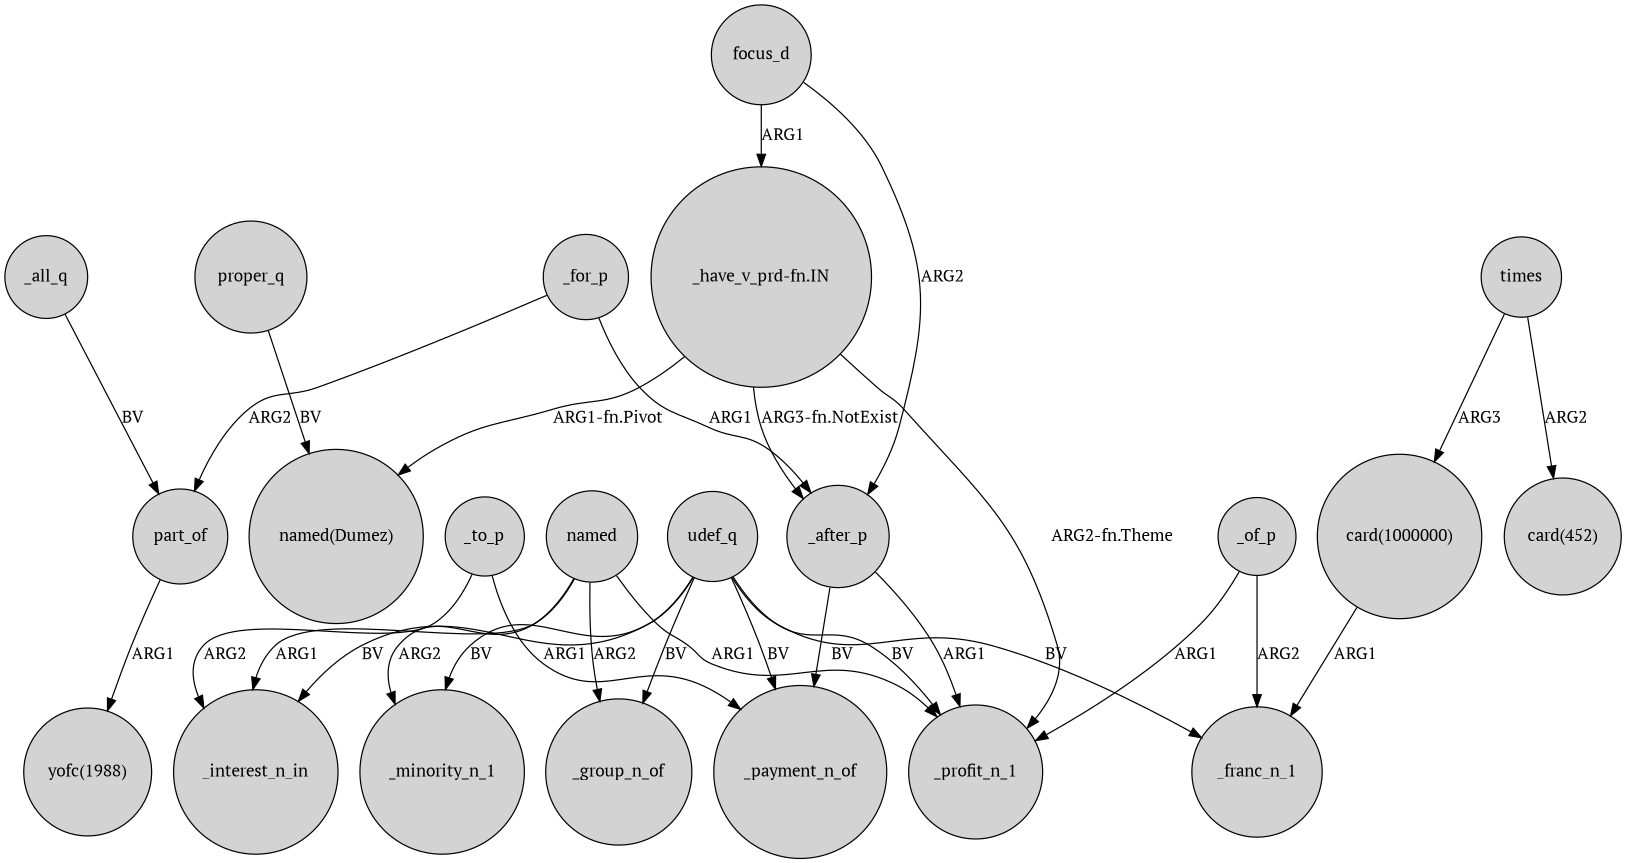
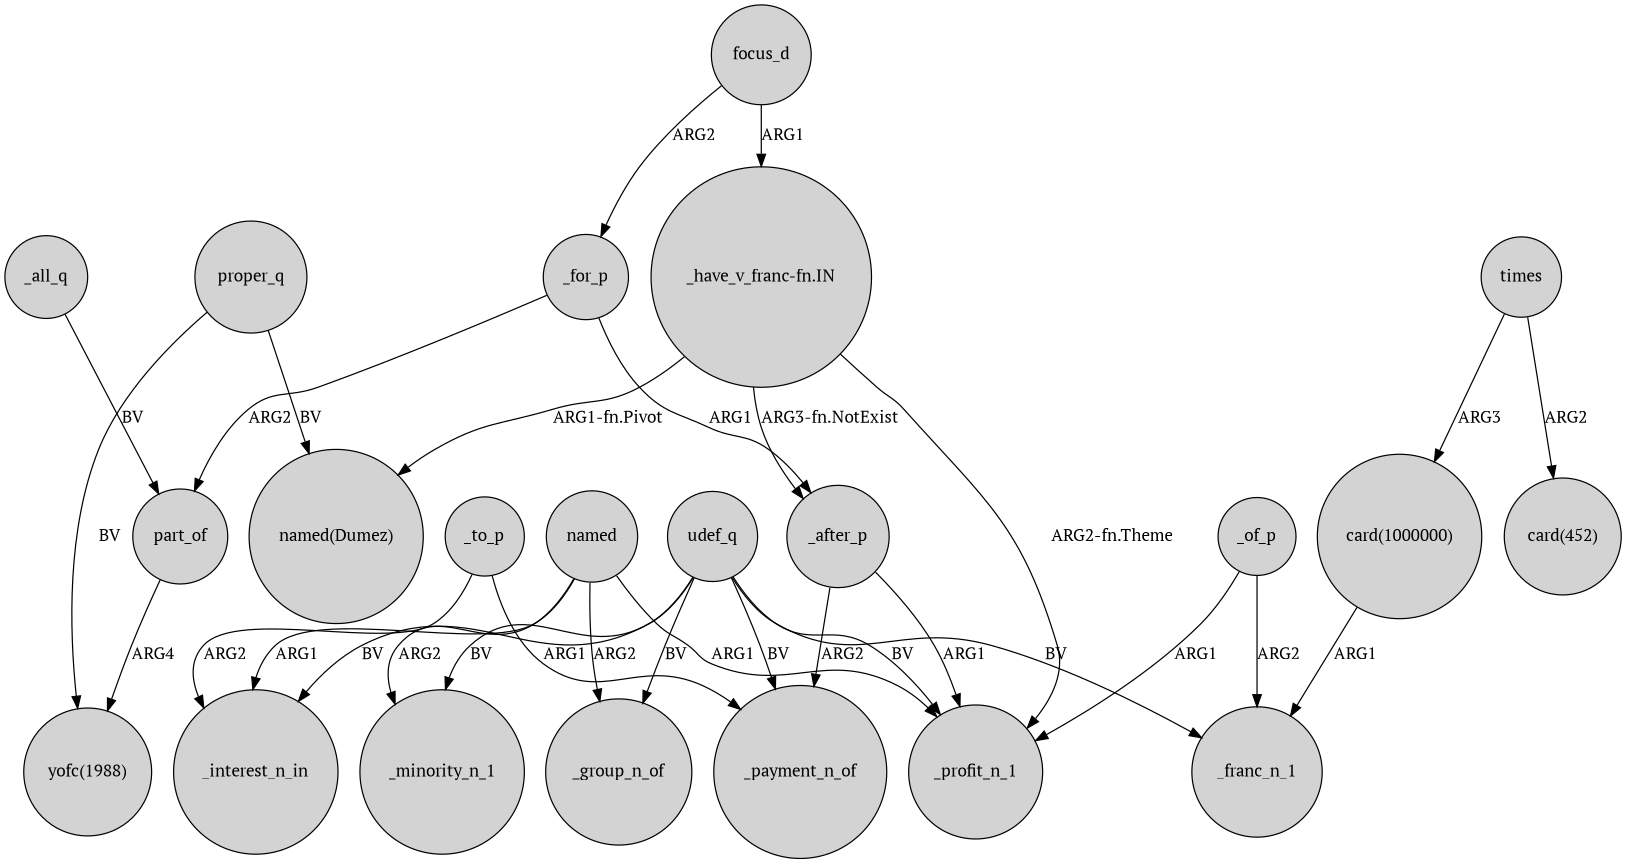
(917, 268) -> (655, 148)
(761, 277) -> (761, 277)
none -> (87, 484)
(153, 655) -> (153, 655)
(843, 655) -> (843, 655)
